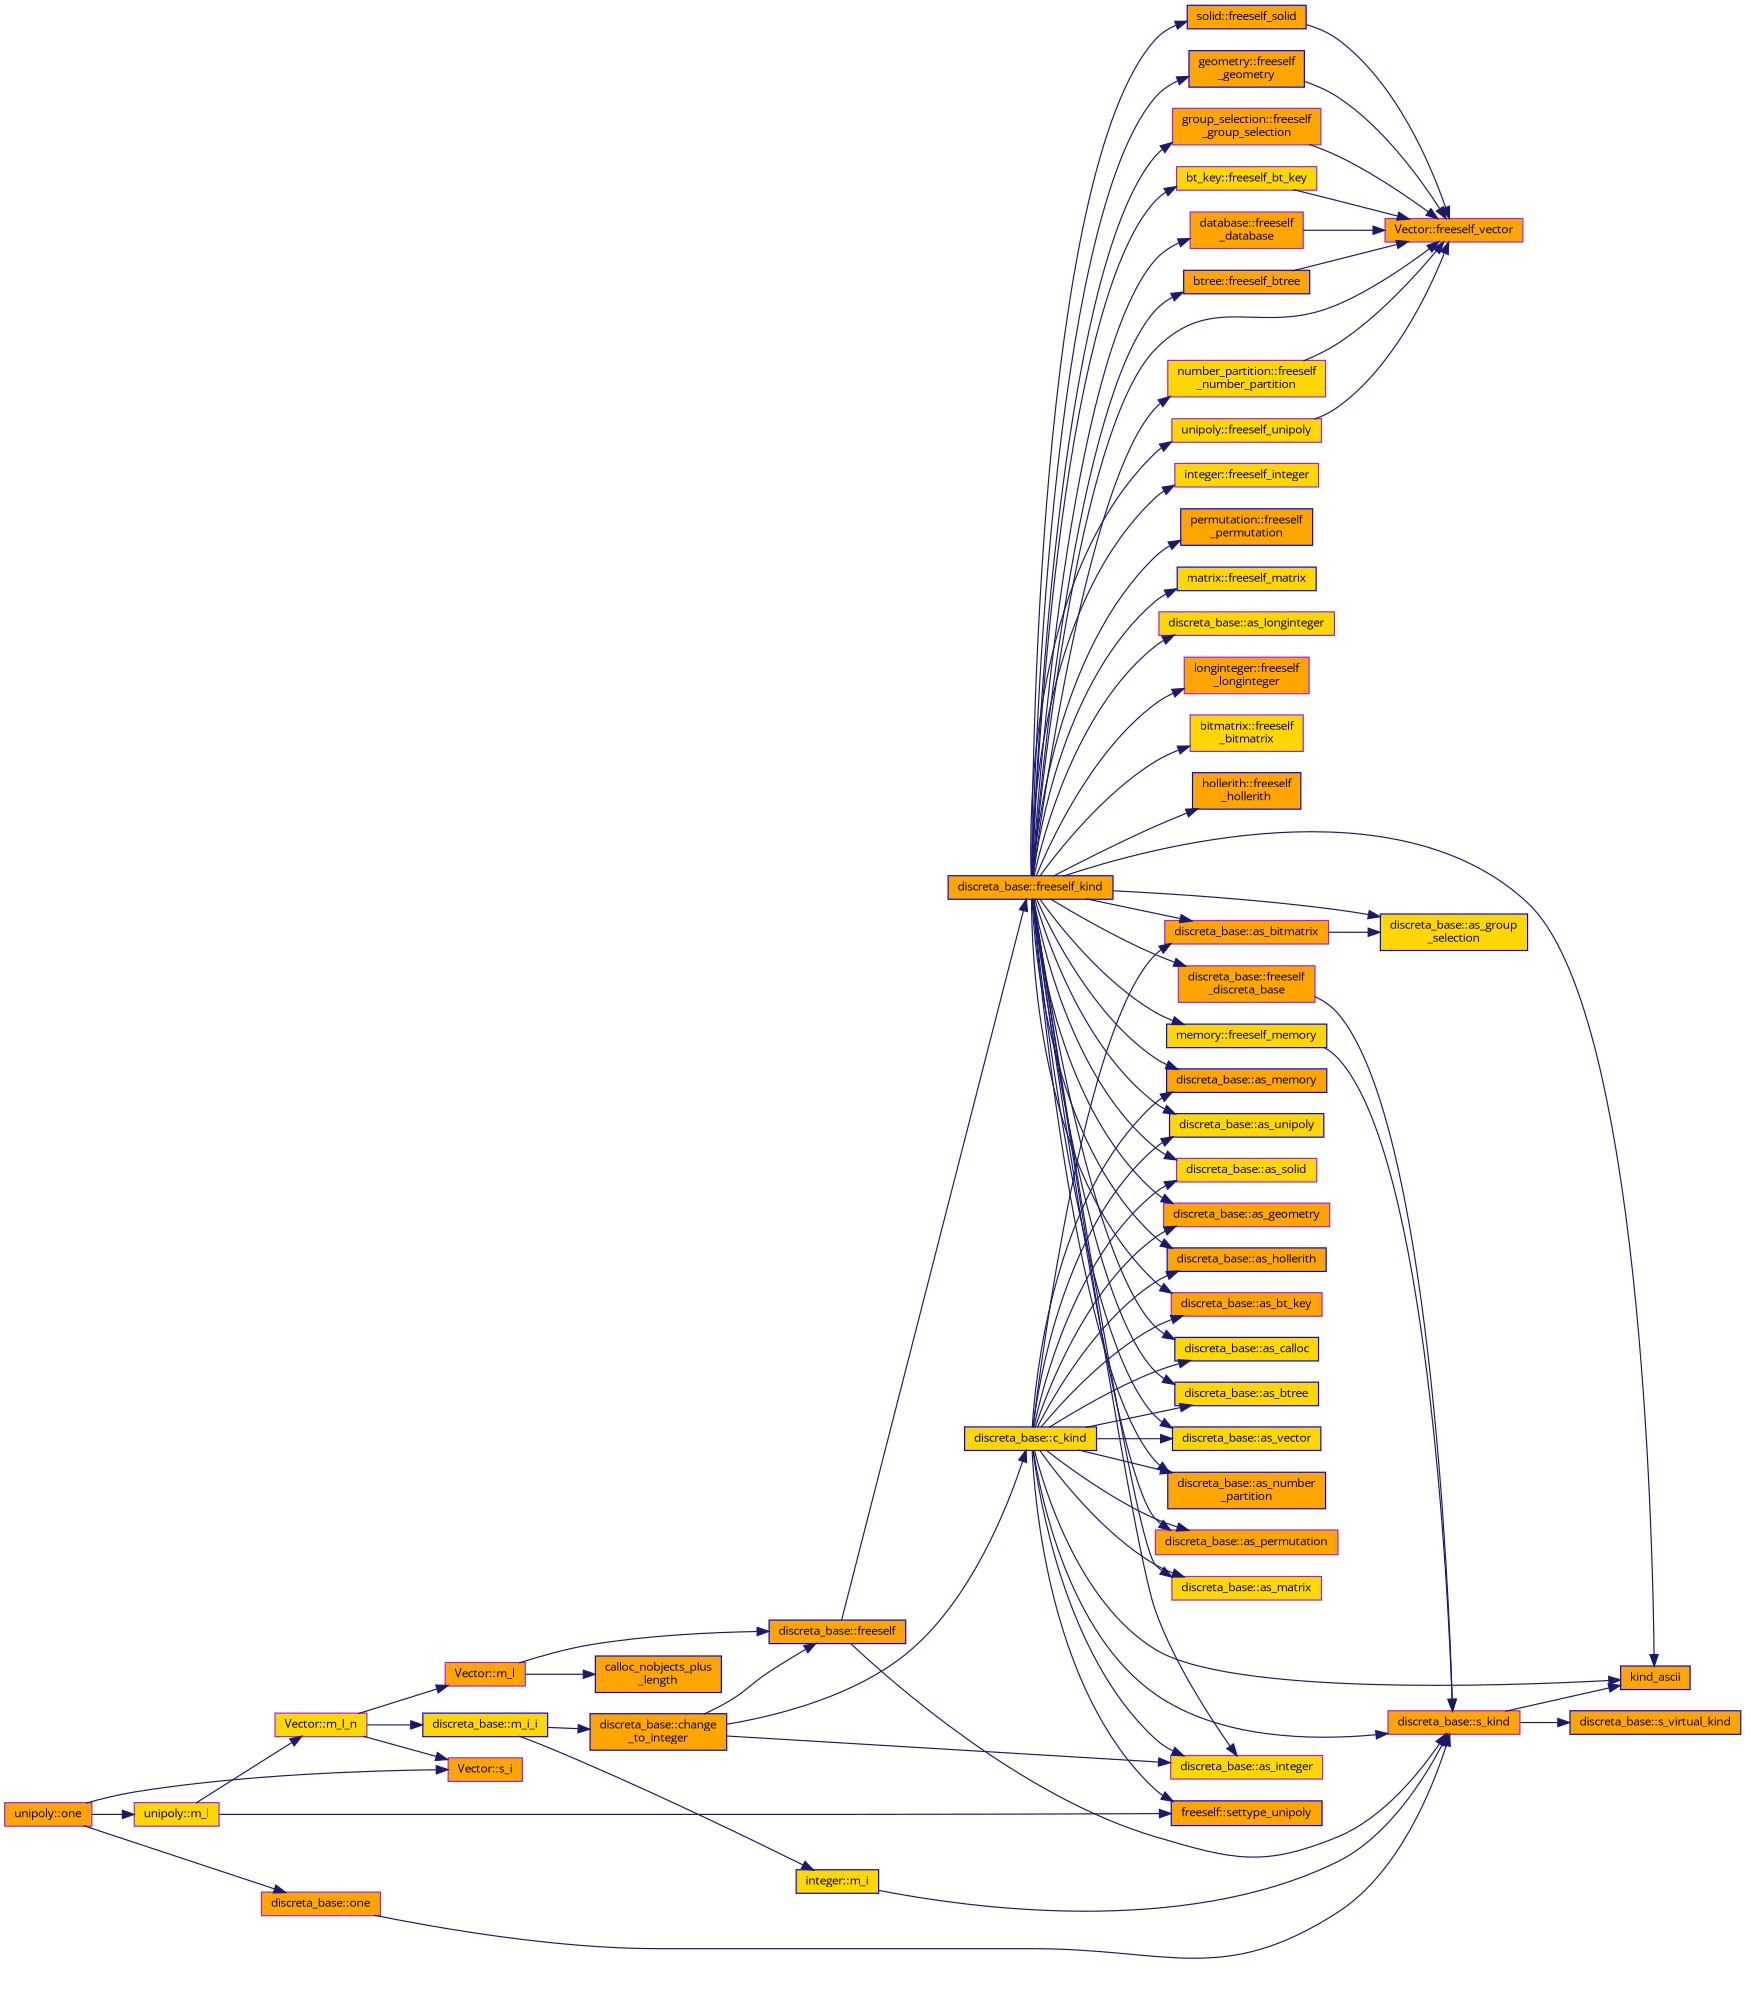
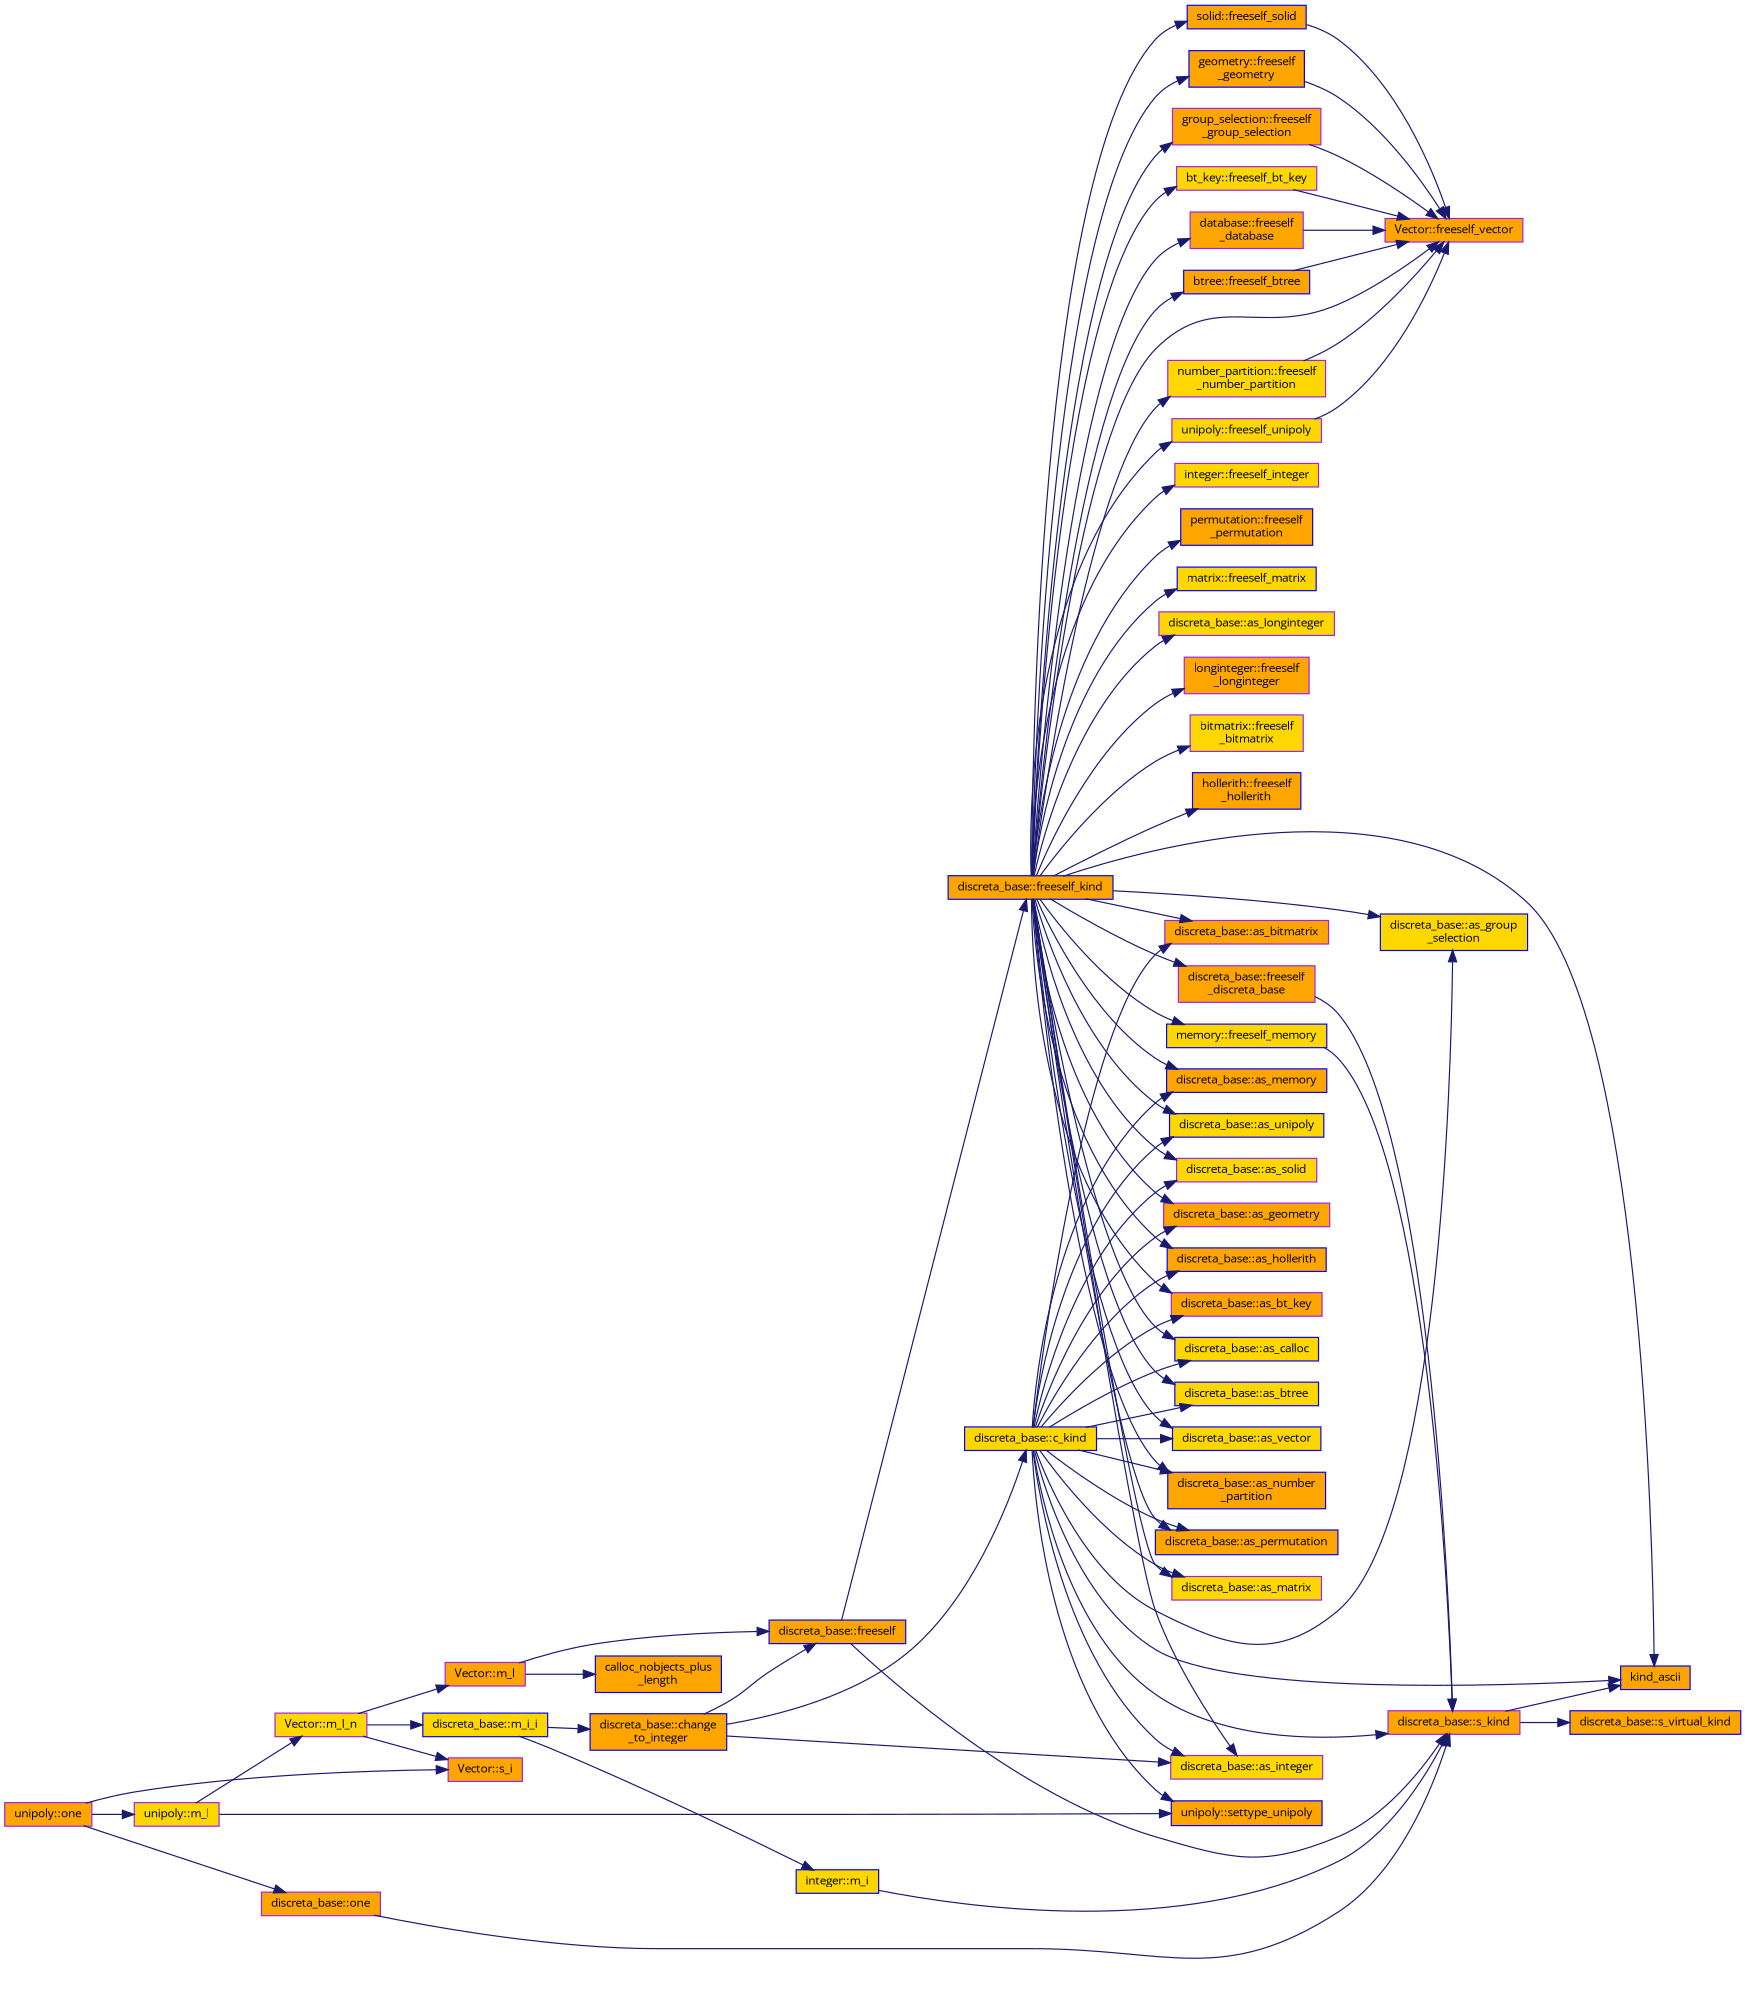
(1349, 932) -> (1397, 1493)
(1247, 1542) -> (1247, 1542)
(1247, 1813) -> (1247, 1813)
